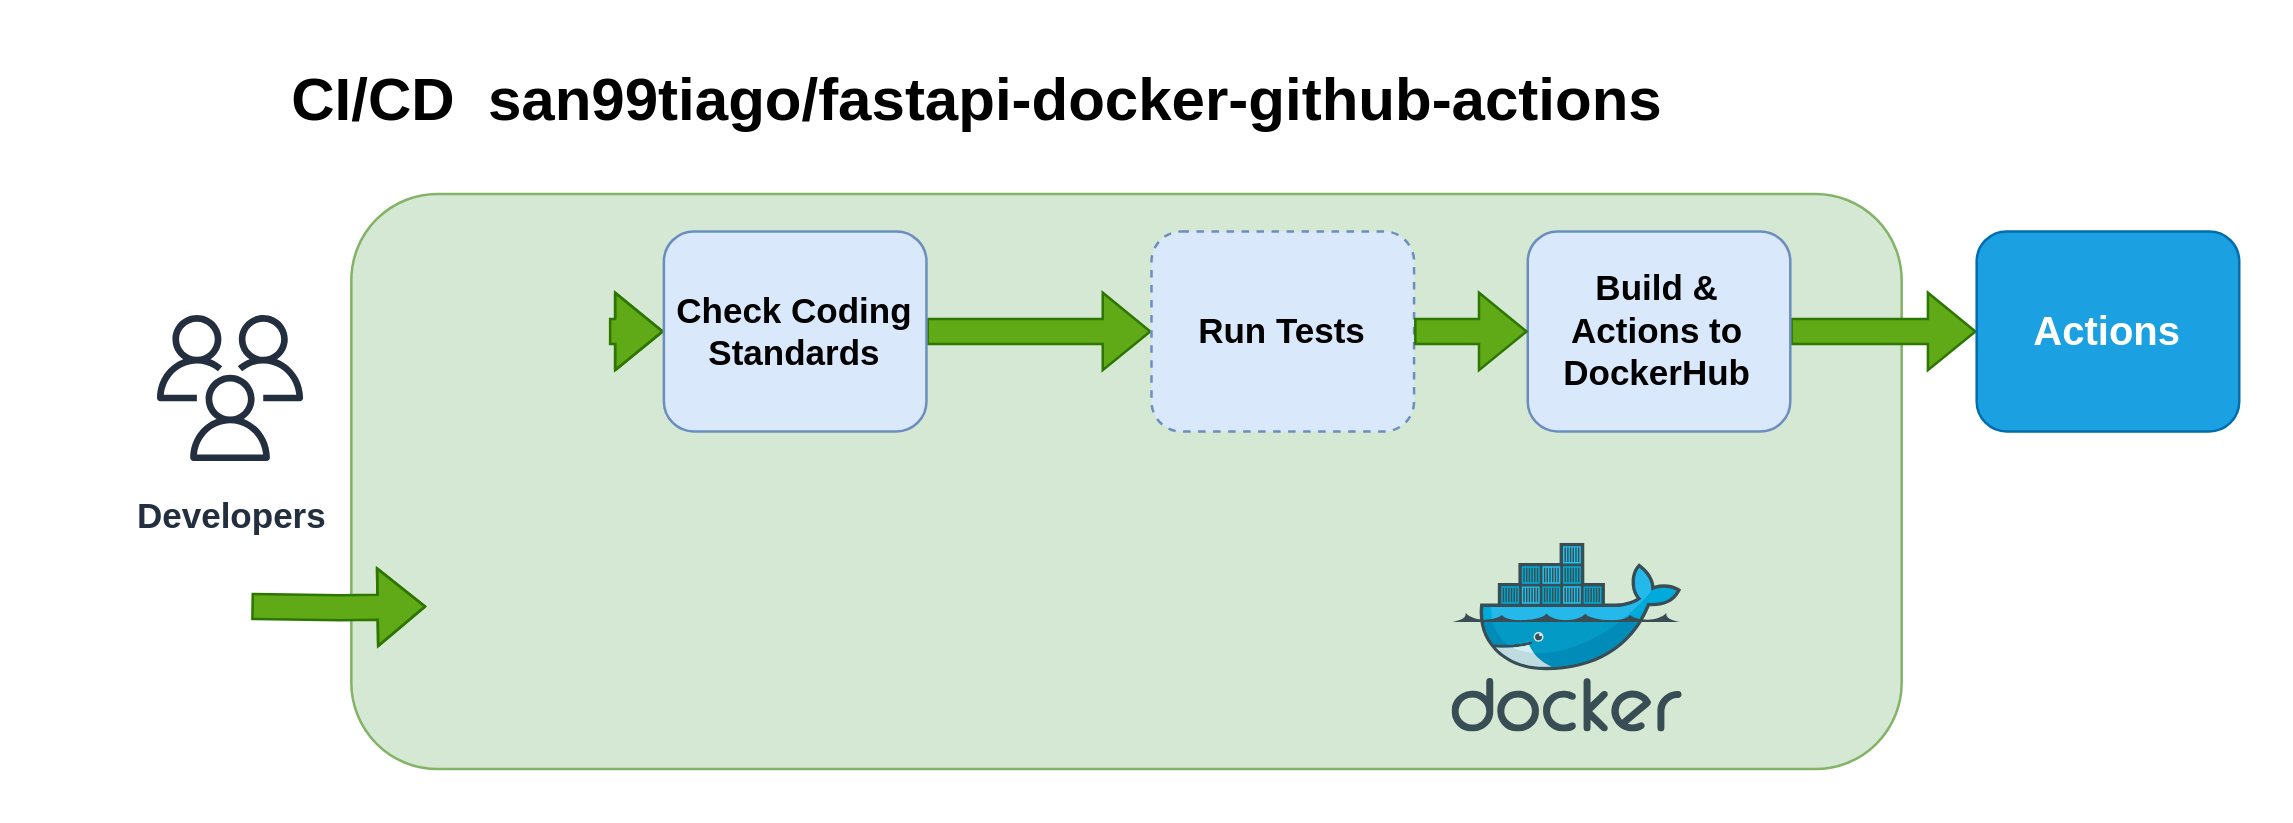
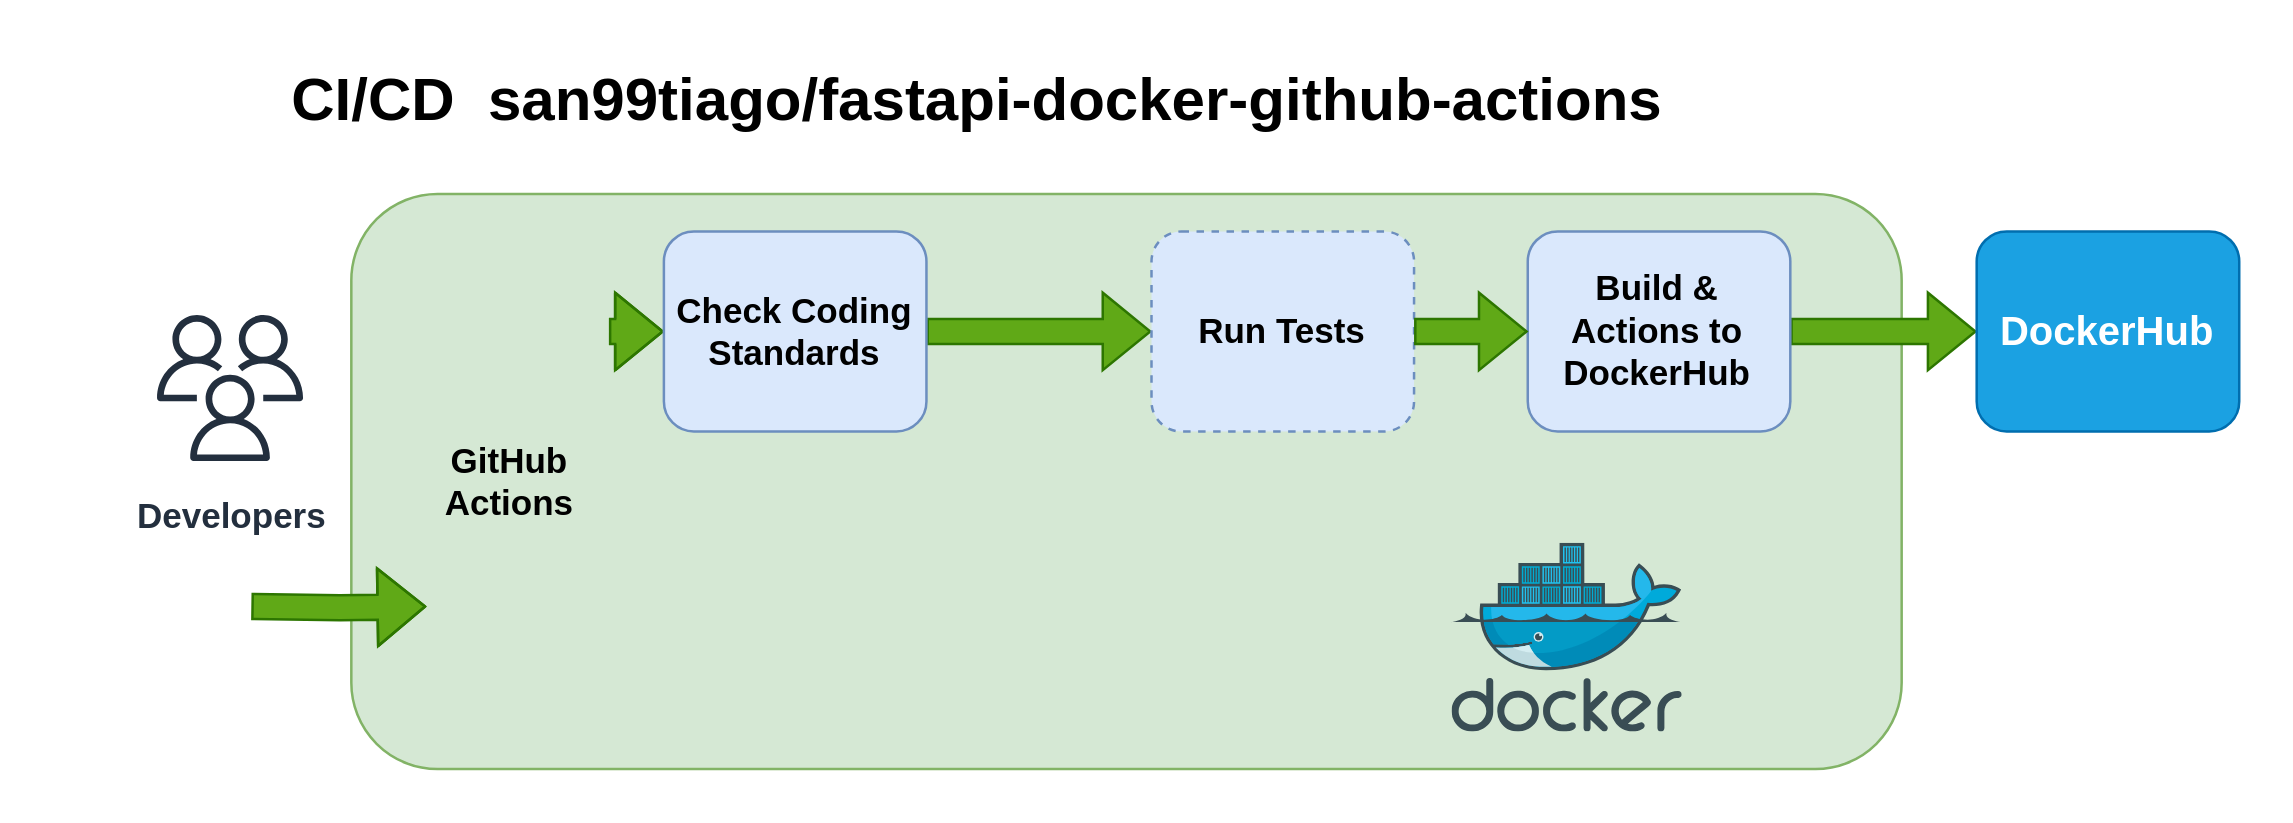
(2108, 331) -> (2108, 331)
none -> (509, 481)
